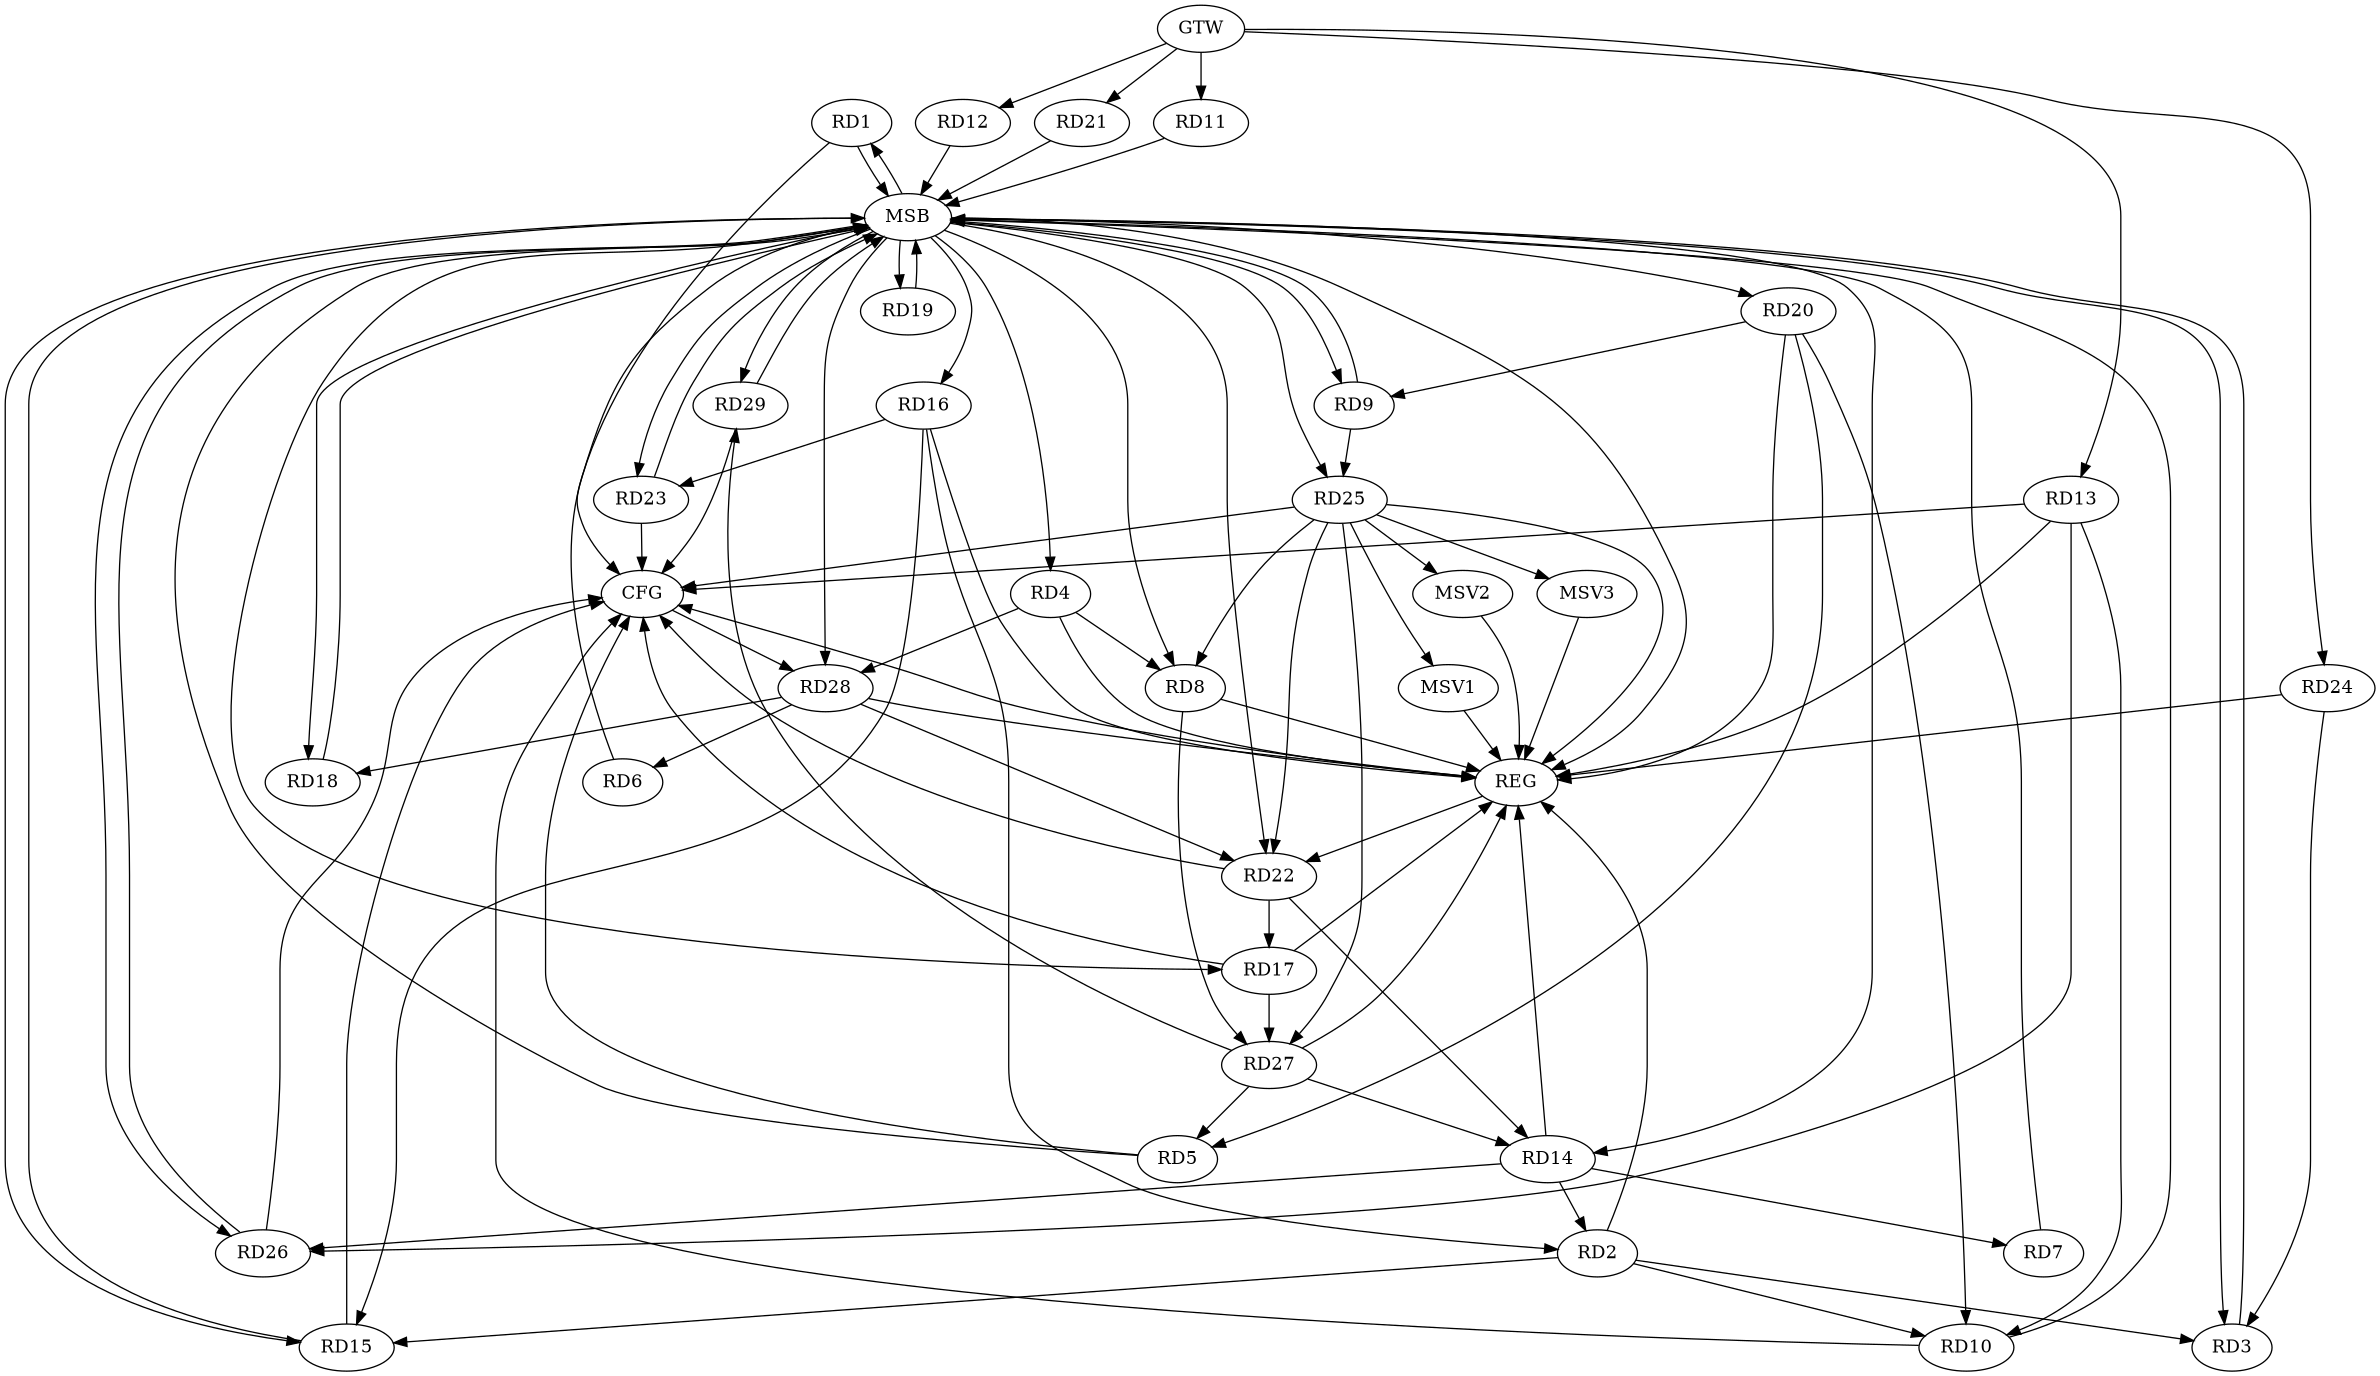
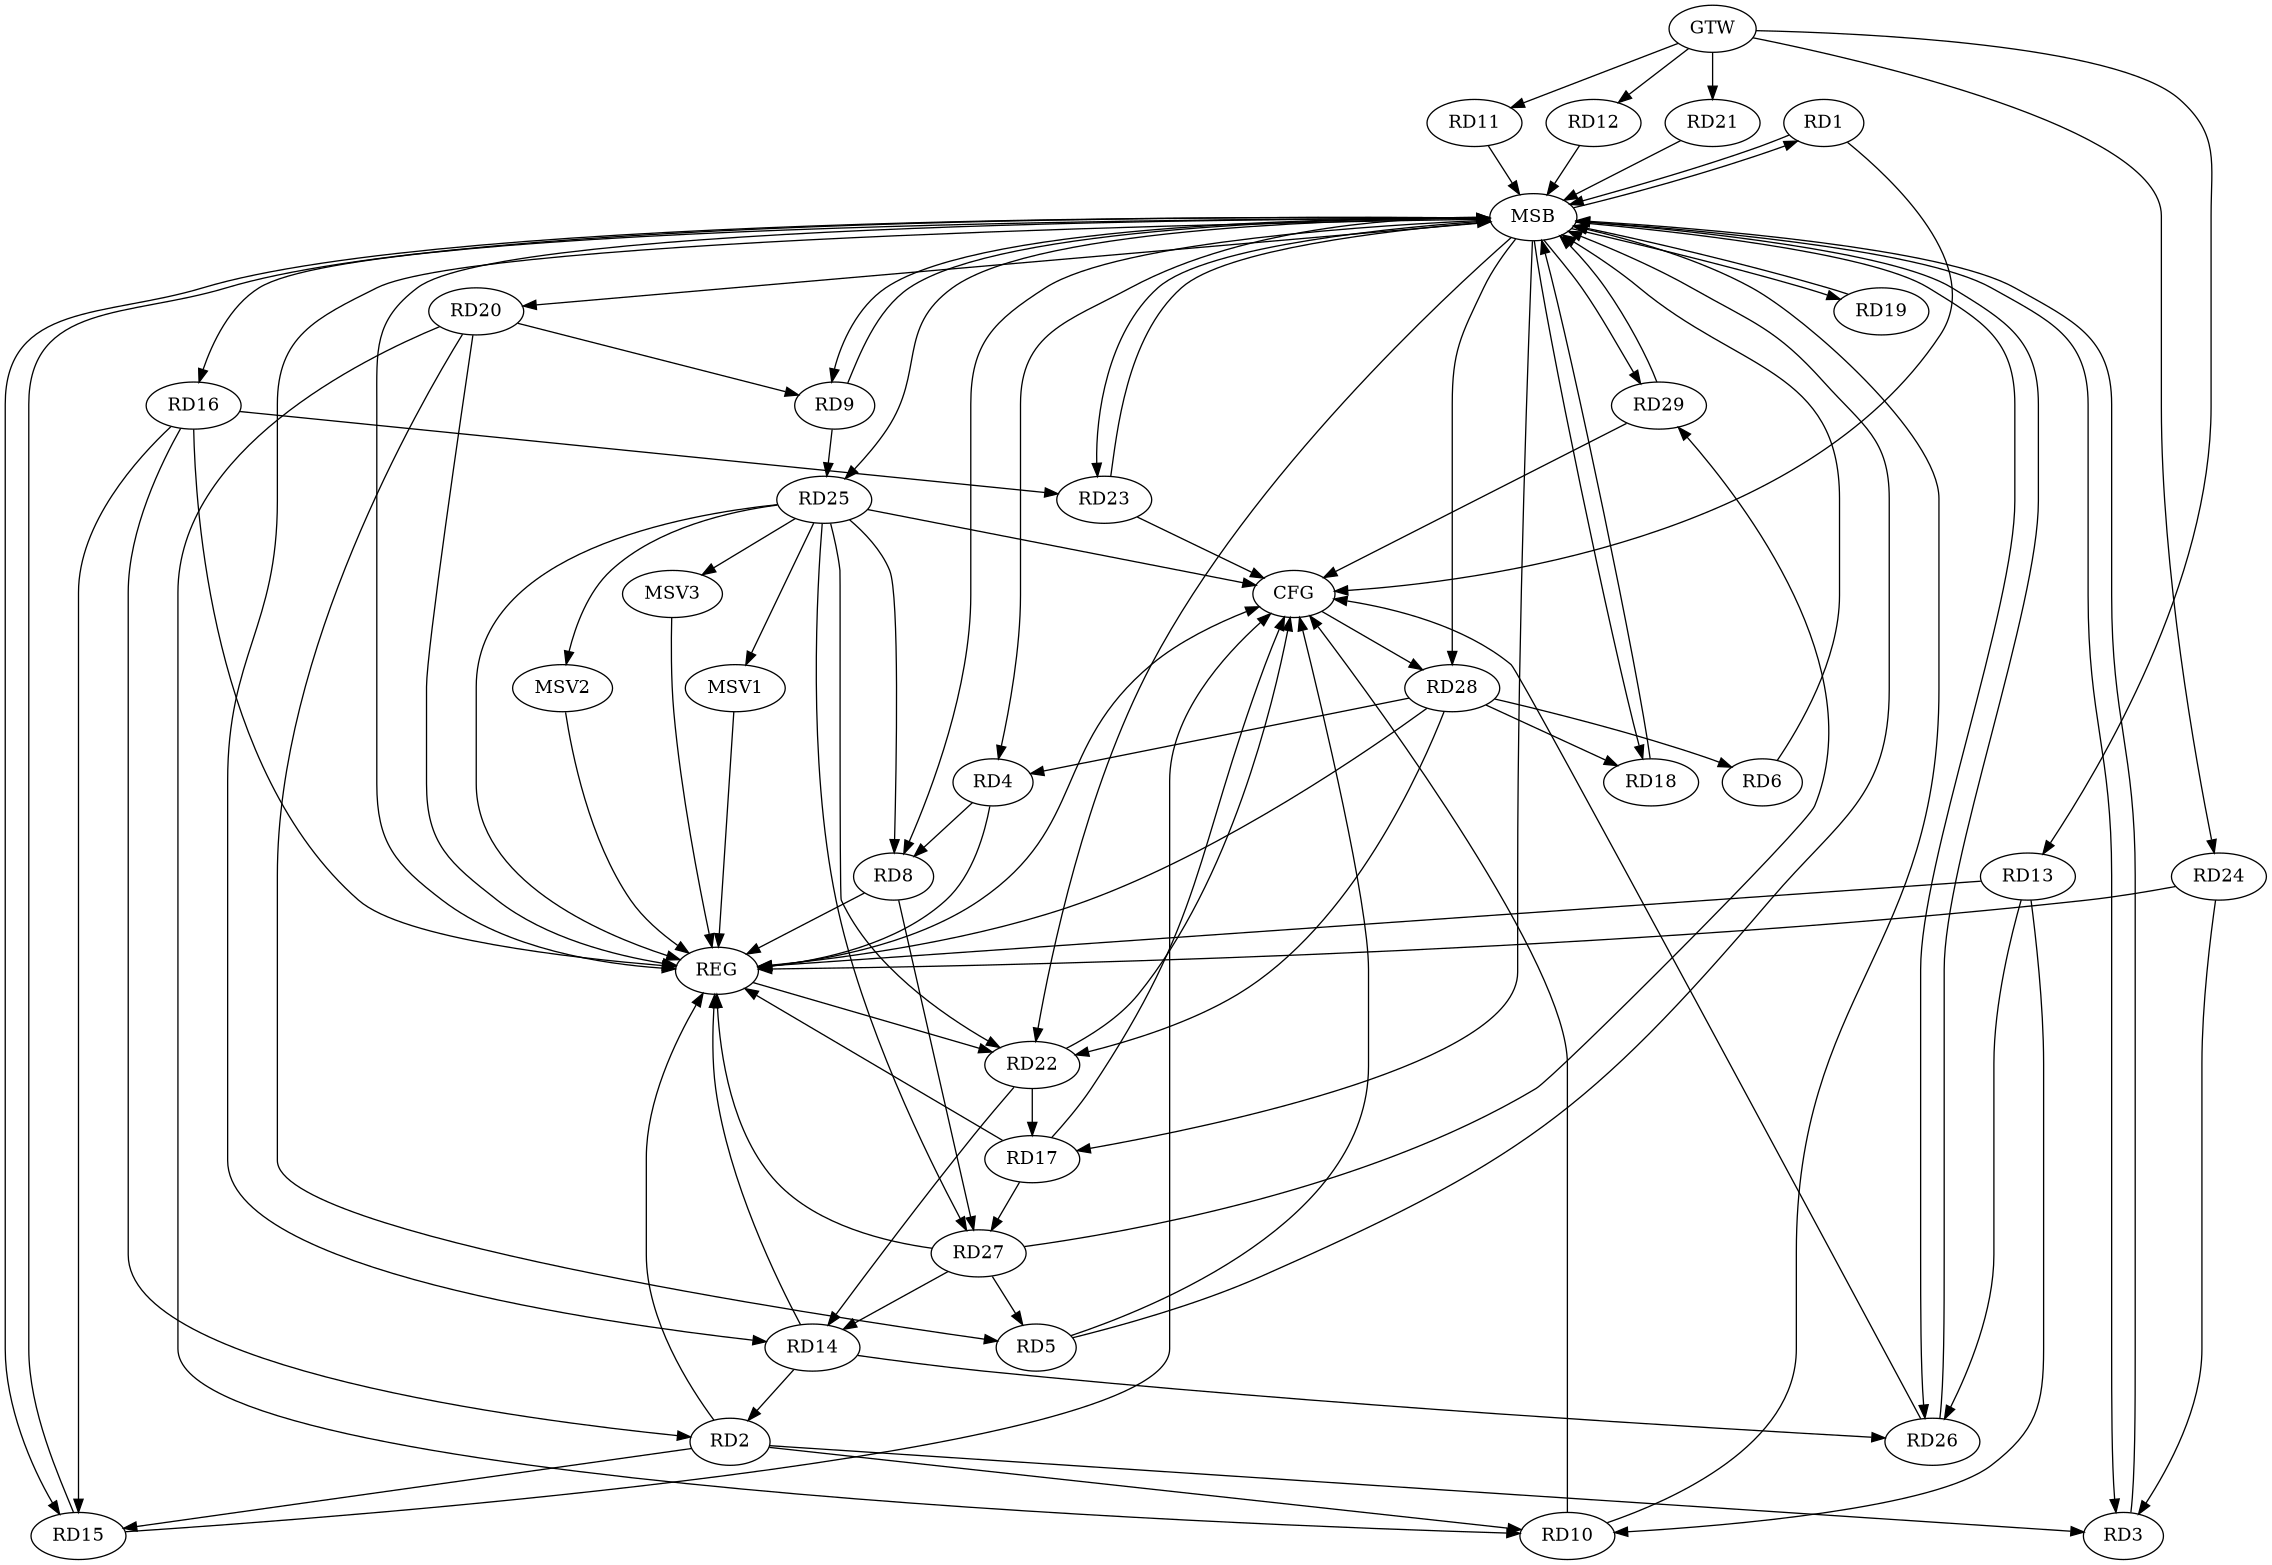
(1327, 549) -> none
(946, 638) -> (1226, 735)
(2044, 1253) -> none
